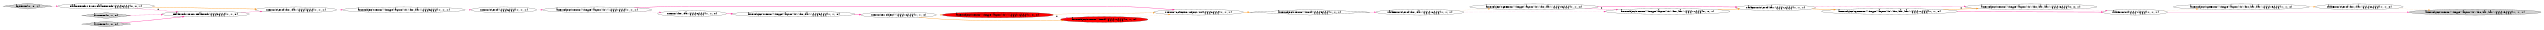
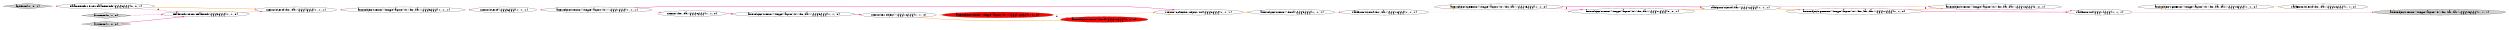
(1310, 12) -> (1292, 12)
